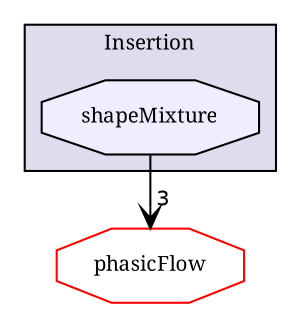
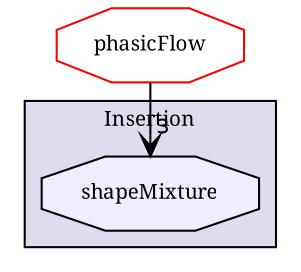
(150, 184) -> (150, 113)
